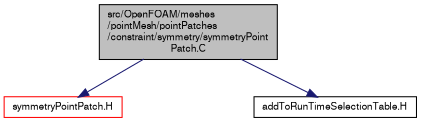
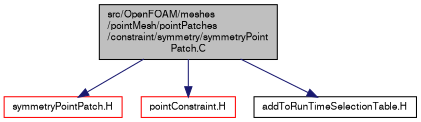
none -> (188, 107)
